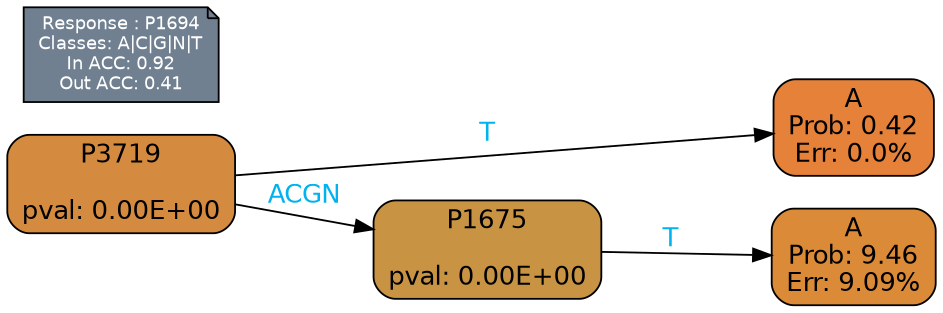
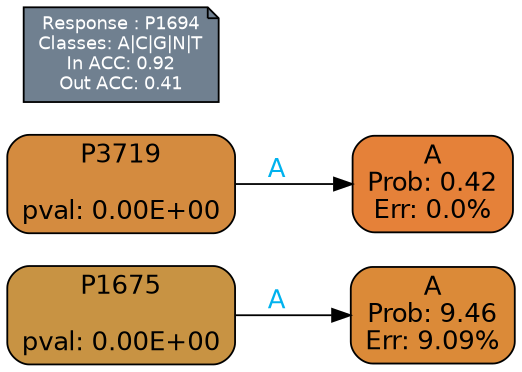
(487, 134) -> (277, 170)
(295, 215) -> none
(671, 240) -> (277, 302)
